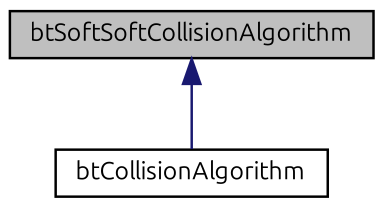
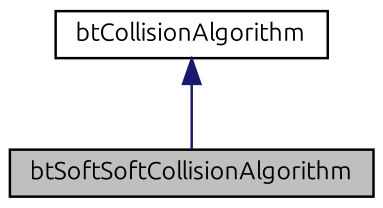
(192, 117) -> (192, 117)
